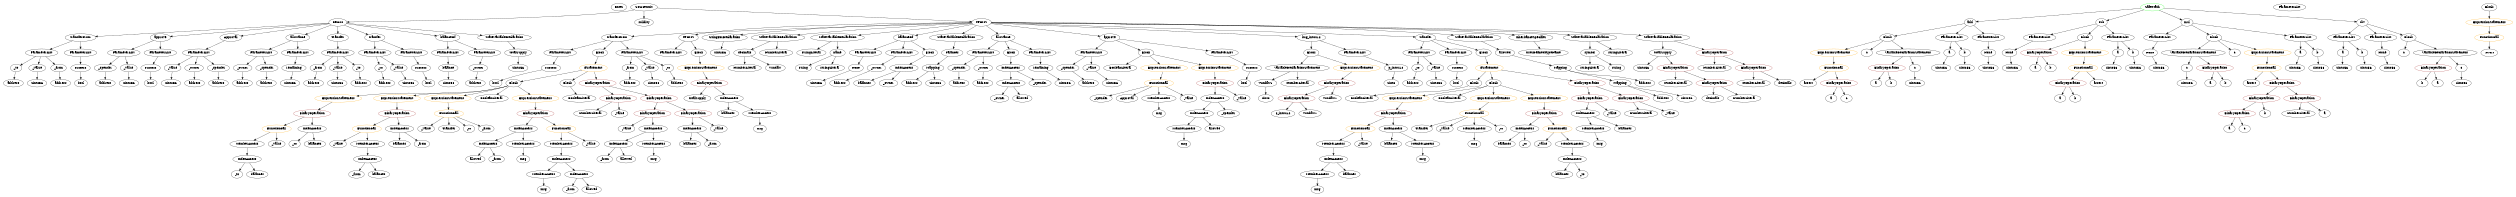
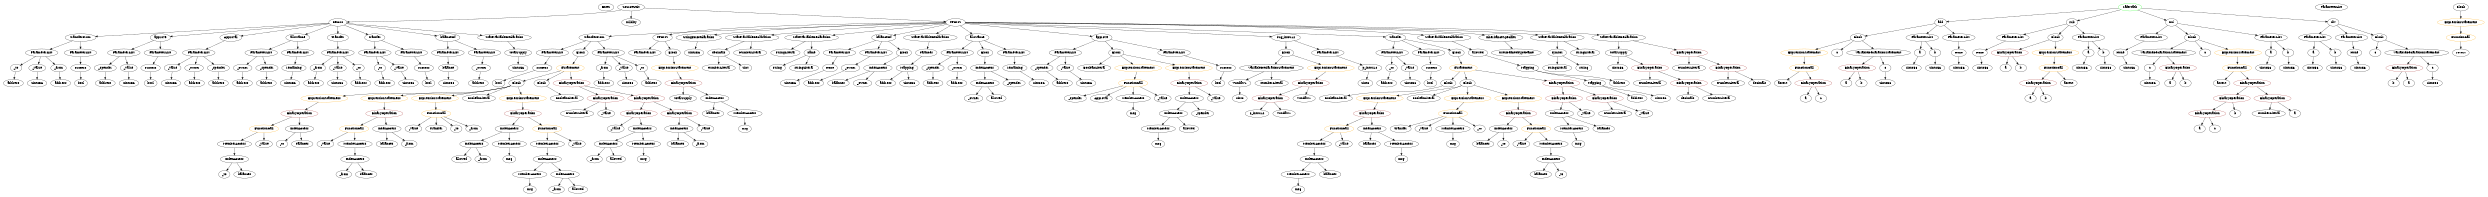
(775, 68) -> (746, 68)
